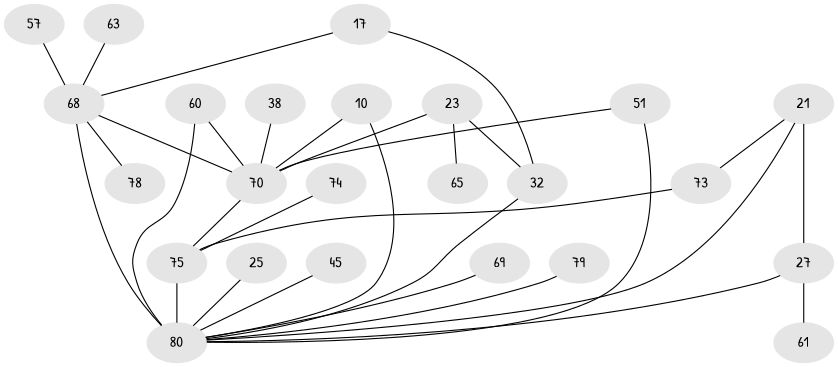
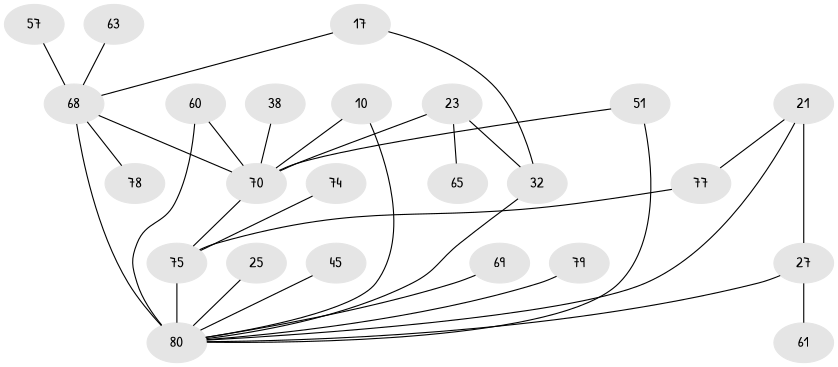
(701, 184) -> (701, 184)
